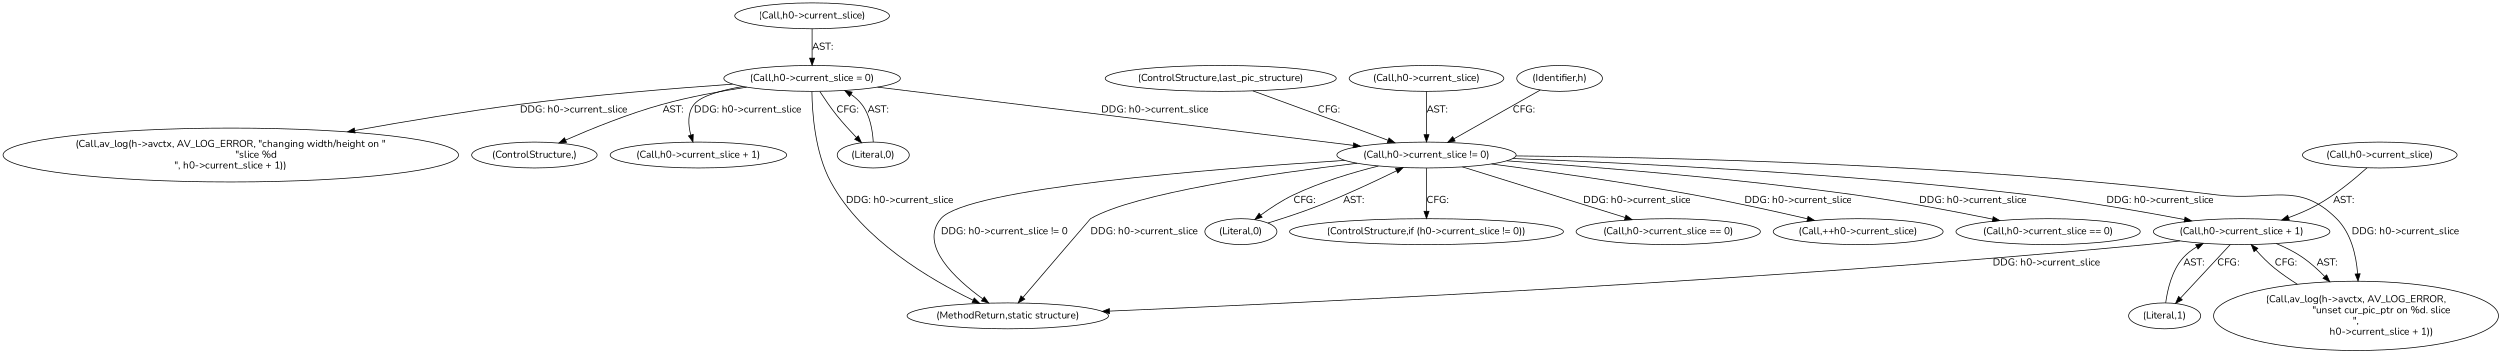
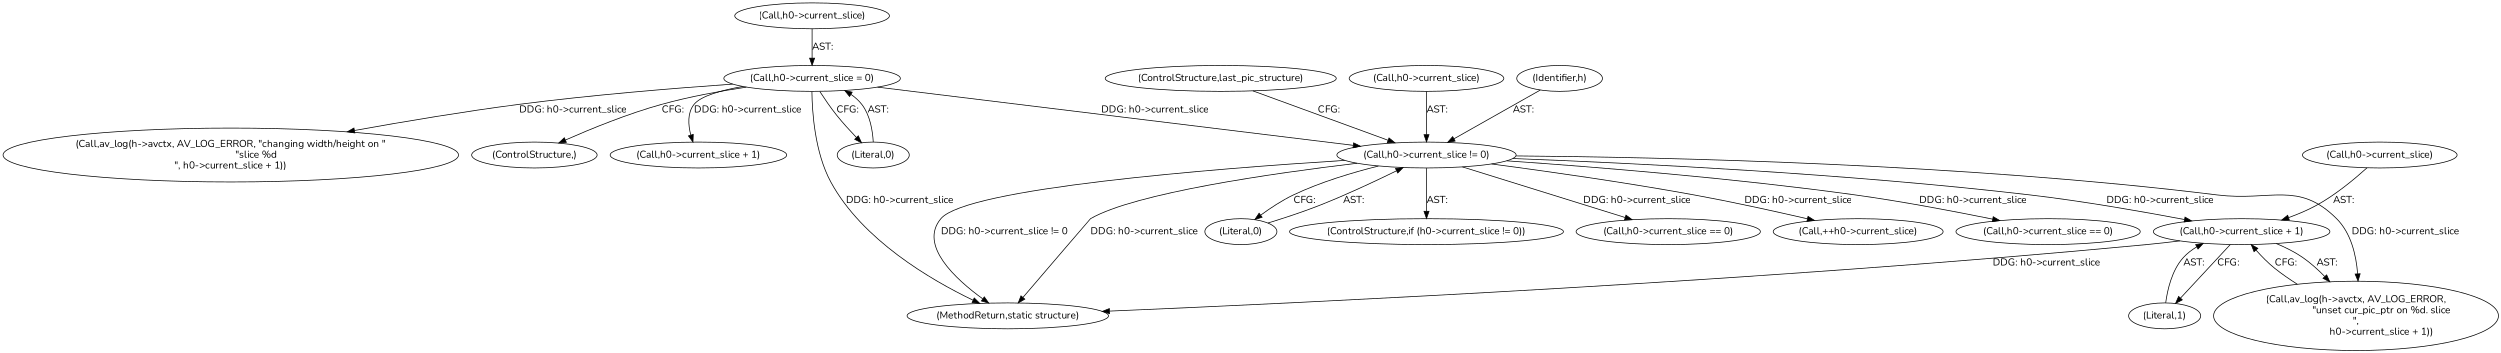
(675, 110) -> (674, 110)
(1525, 110) -> (1525, 110)
(1439, 200) -> (1439, 200)
